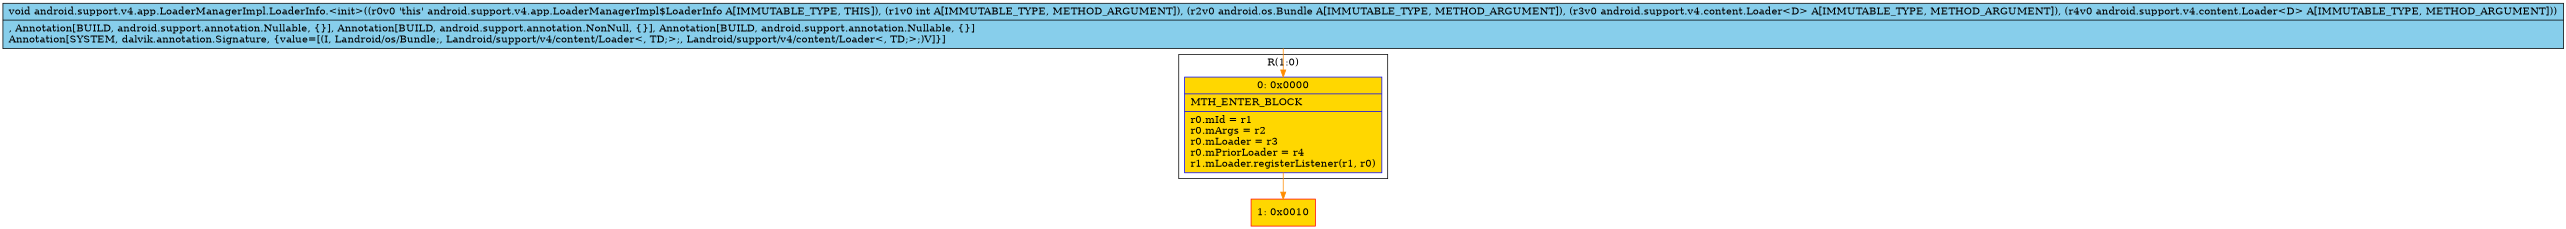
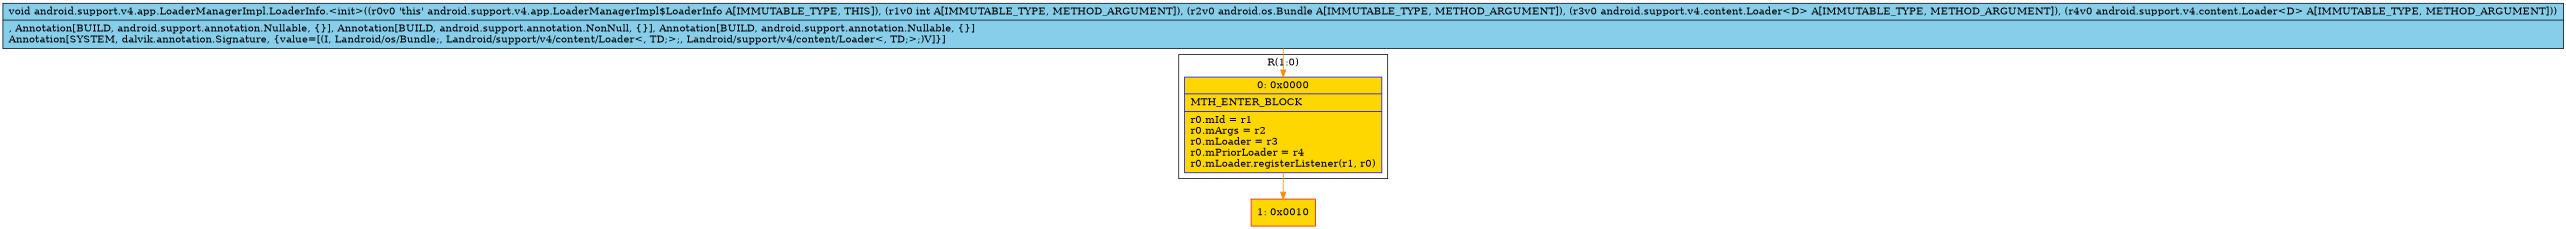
(1283, 164) -> (1283, 164)
